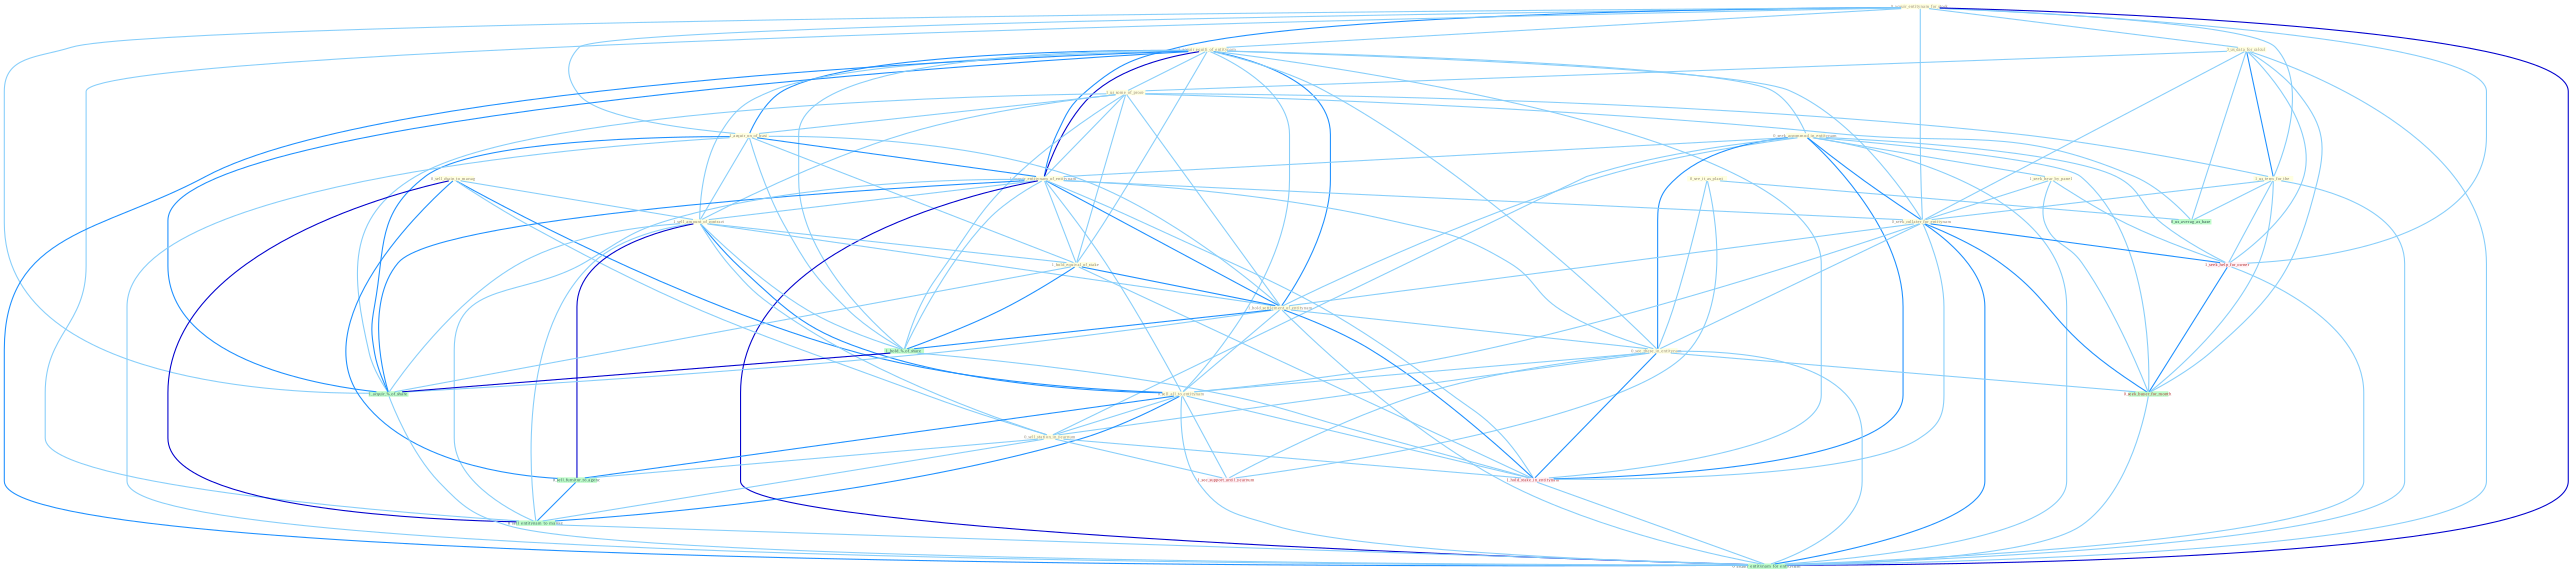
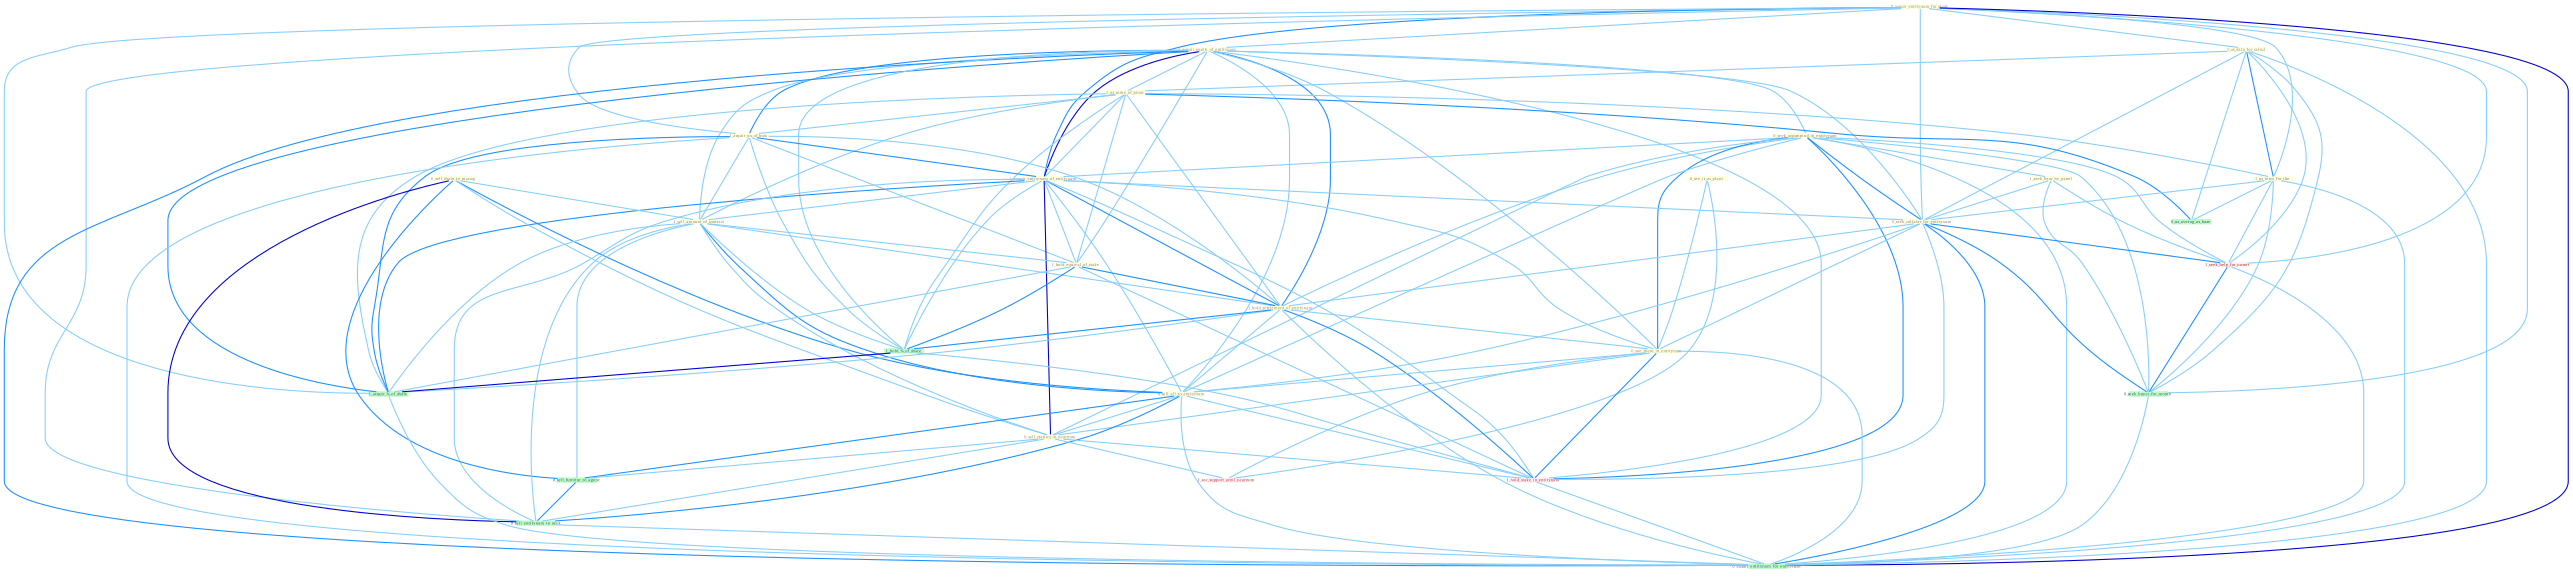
(1678, 120) -> (1678, 120)
(1938, 199) -> none
(577, 316) -> (577, 316)
(1892, 371) -> (2527, 91)
(2148, 394) -> (2148, 394)
(1204, 437) -> (1505, 248)
(536, 523) -> (536, 523)
(1002, 528) -> (1047, 308)
